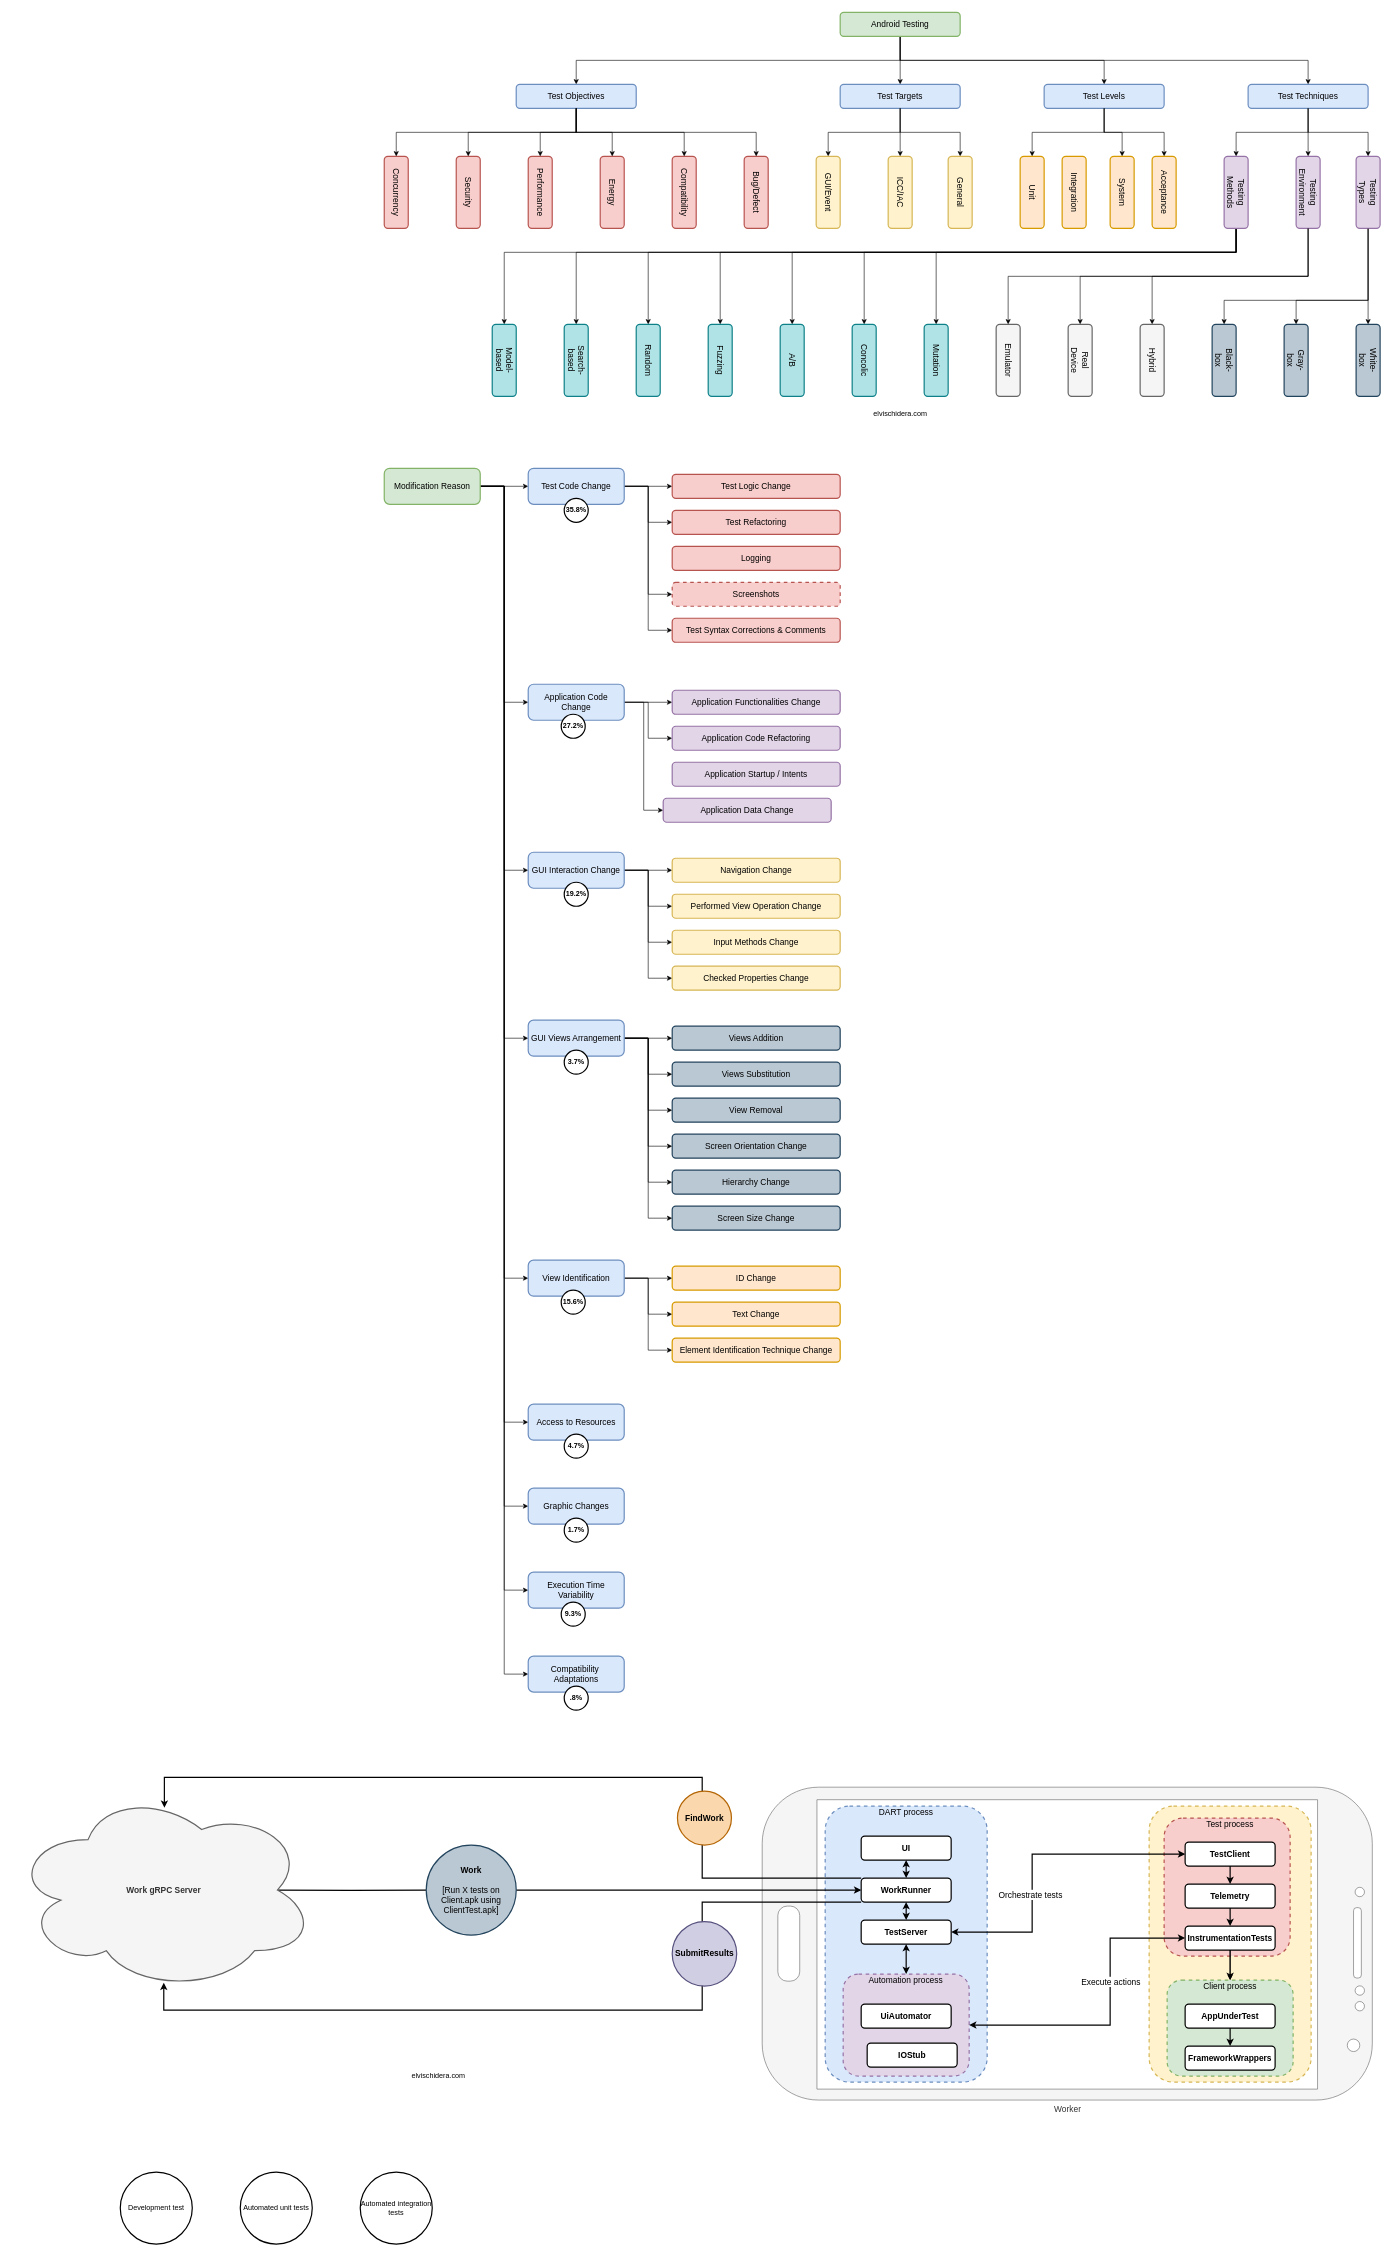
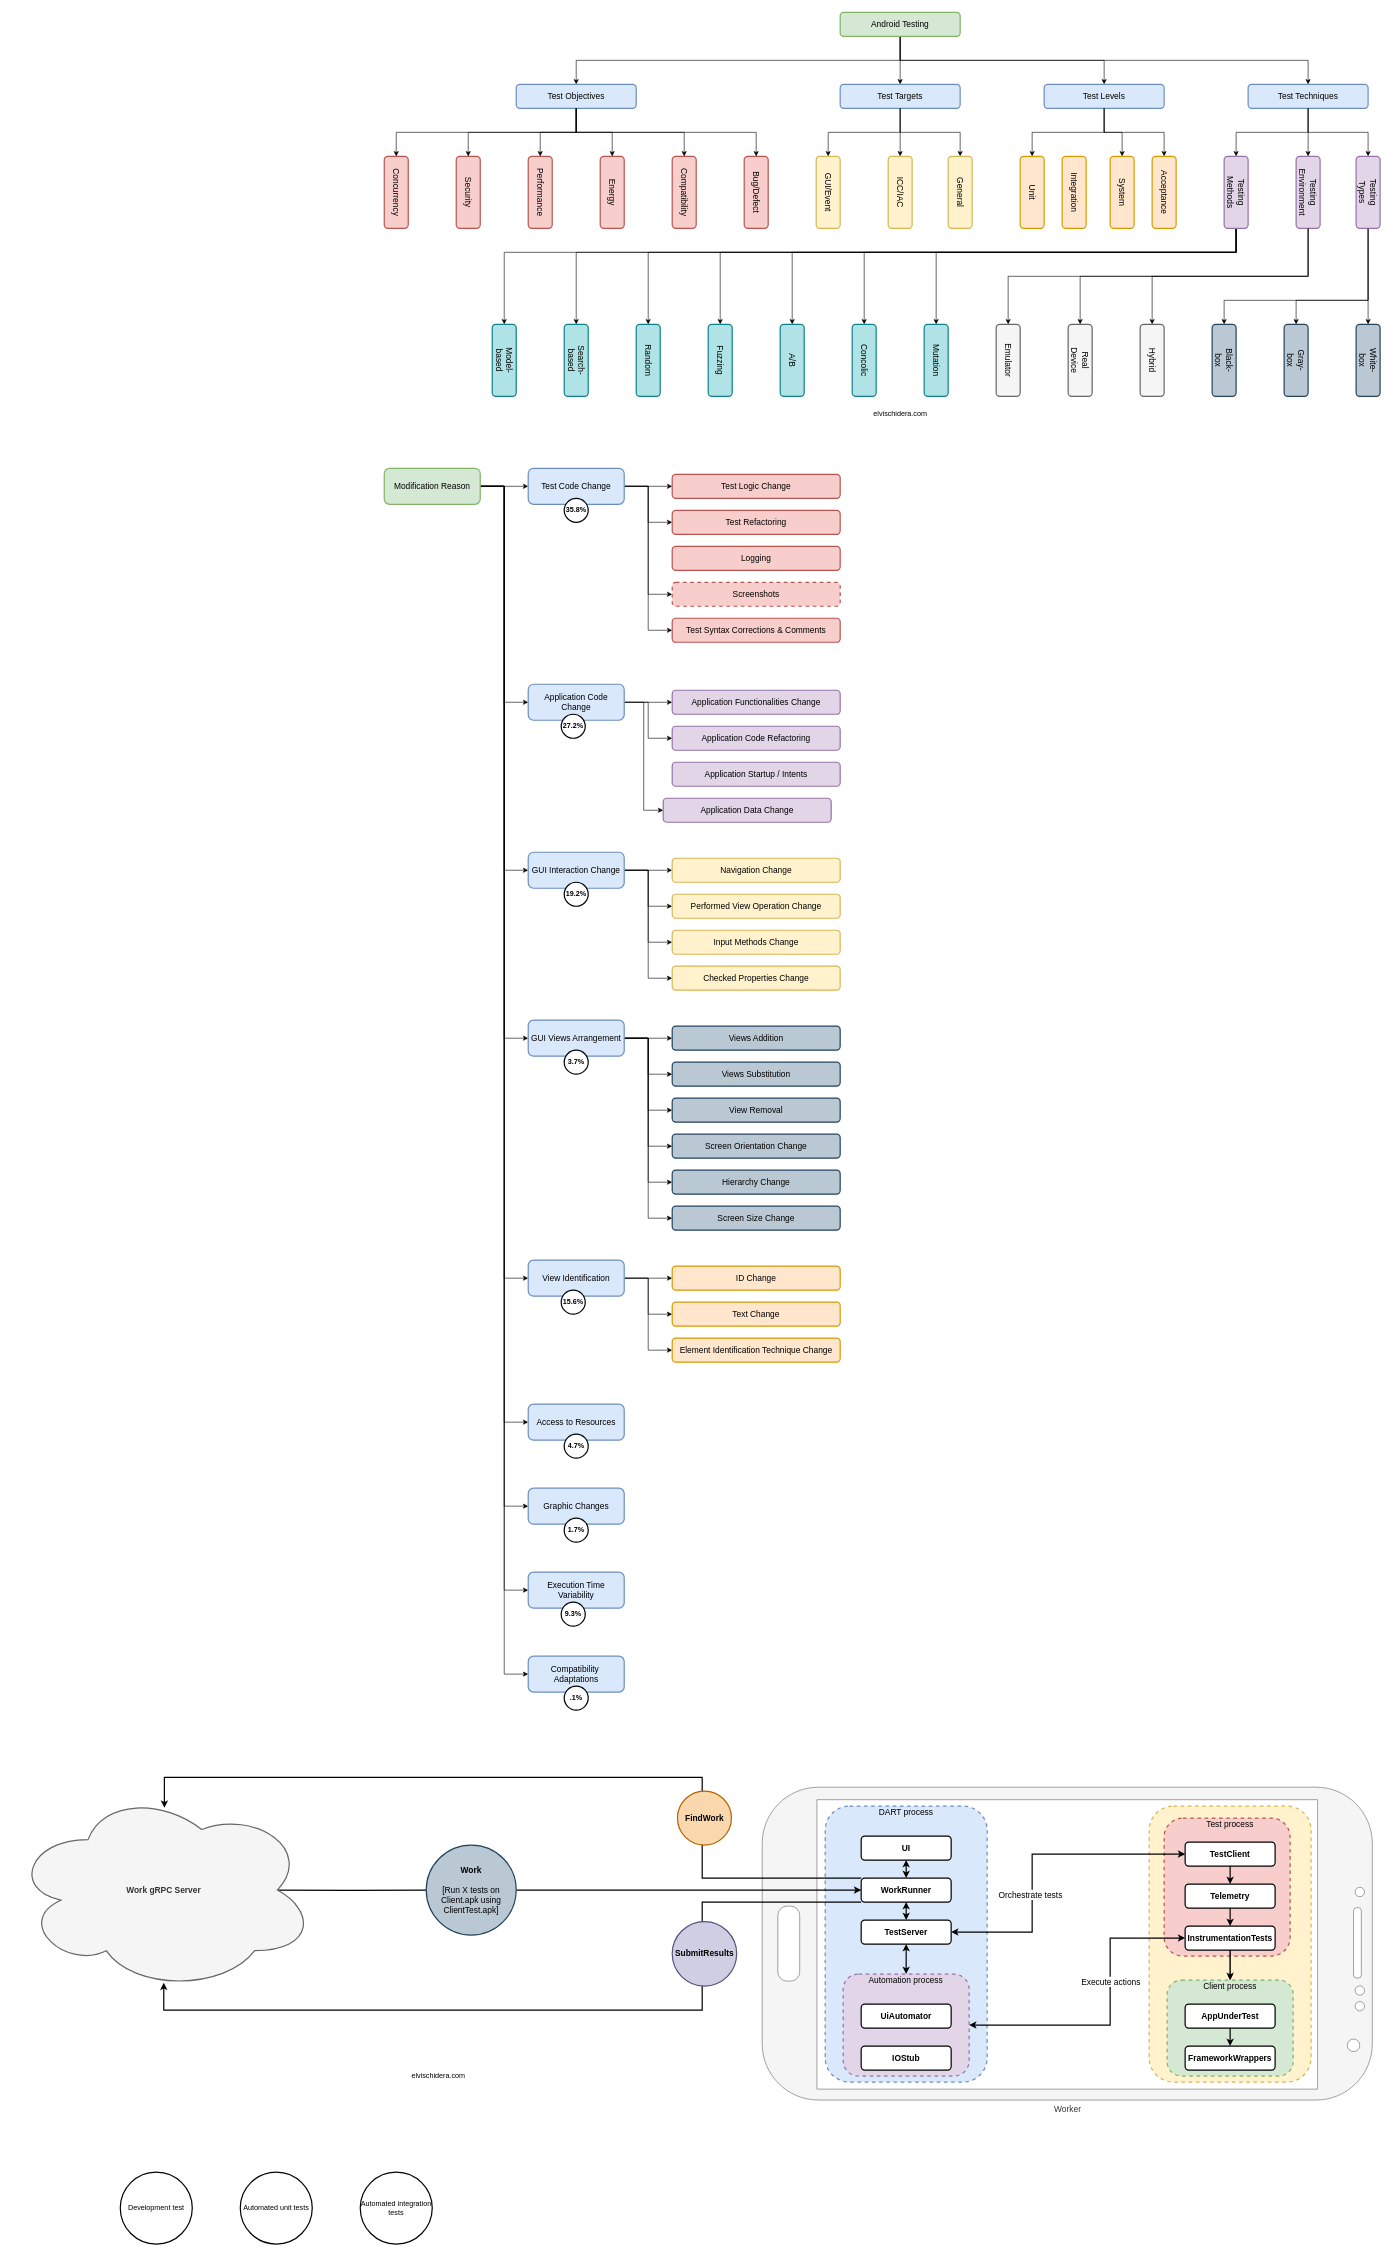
(576, 1698) -> (576, 1698)
(912, 2055) -> (906, 2058)
